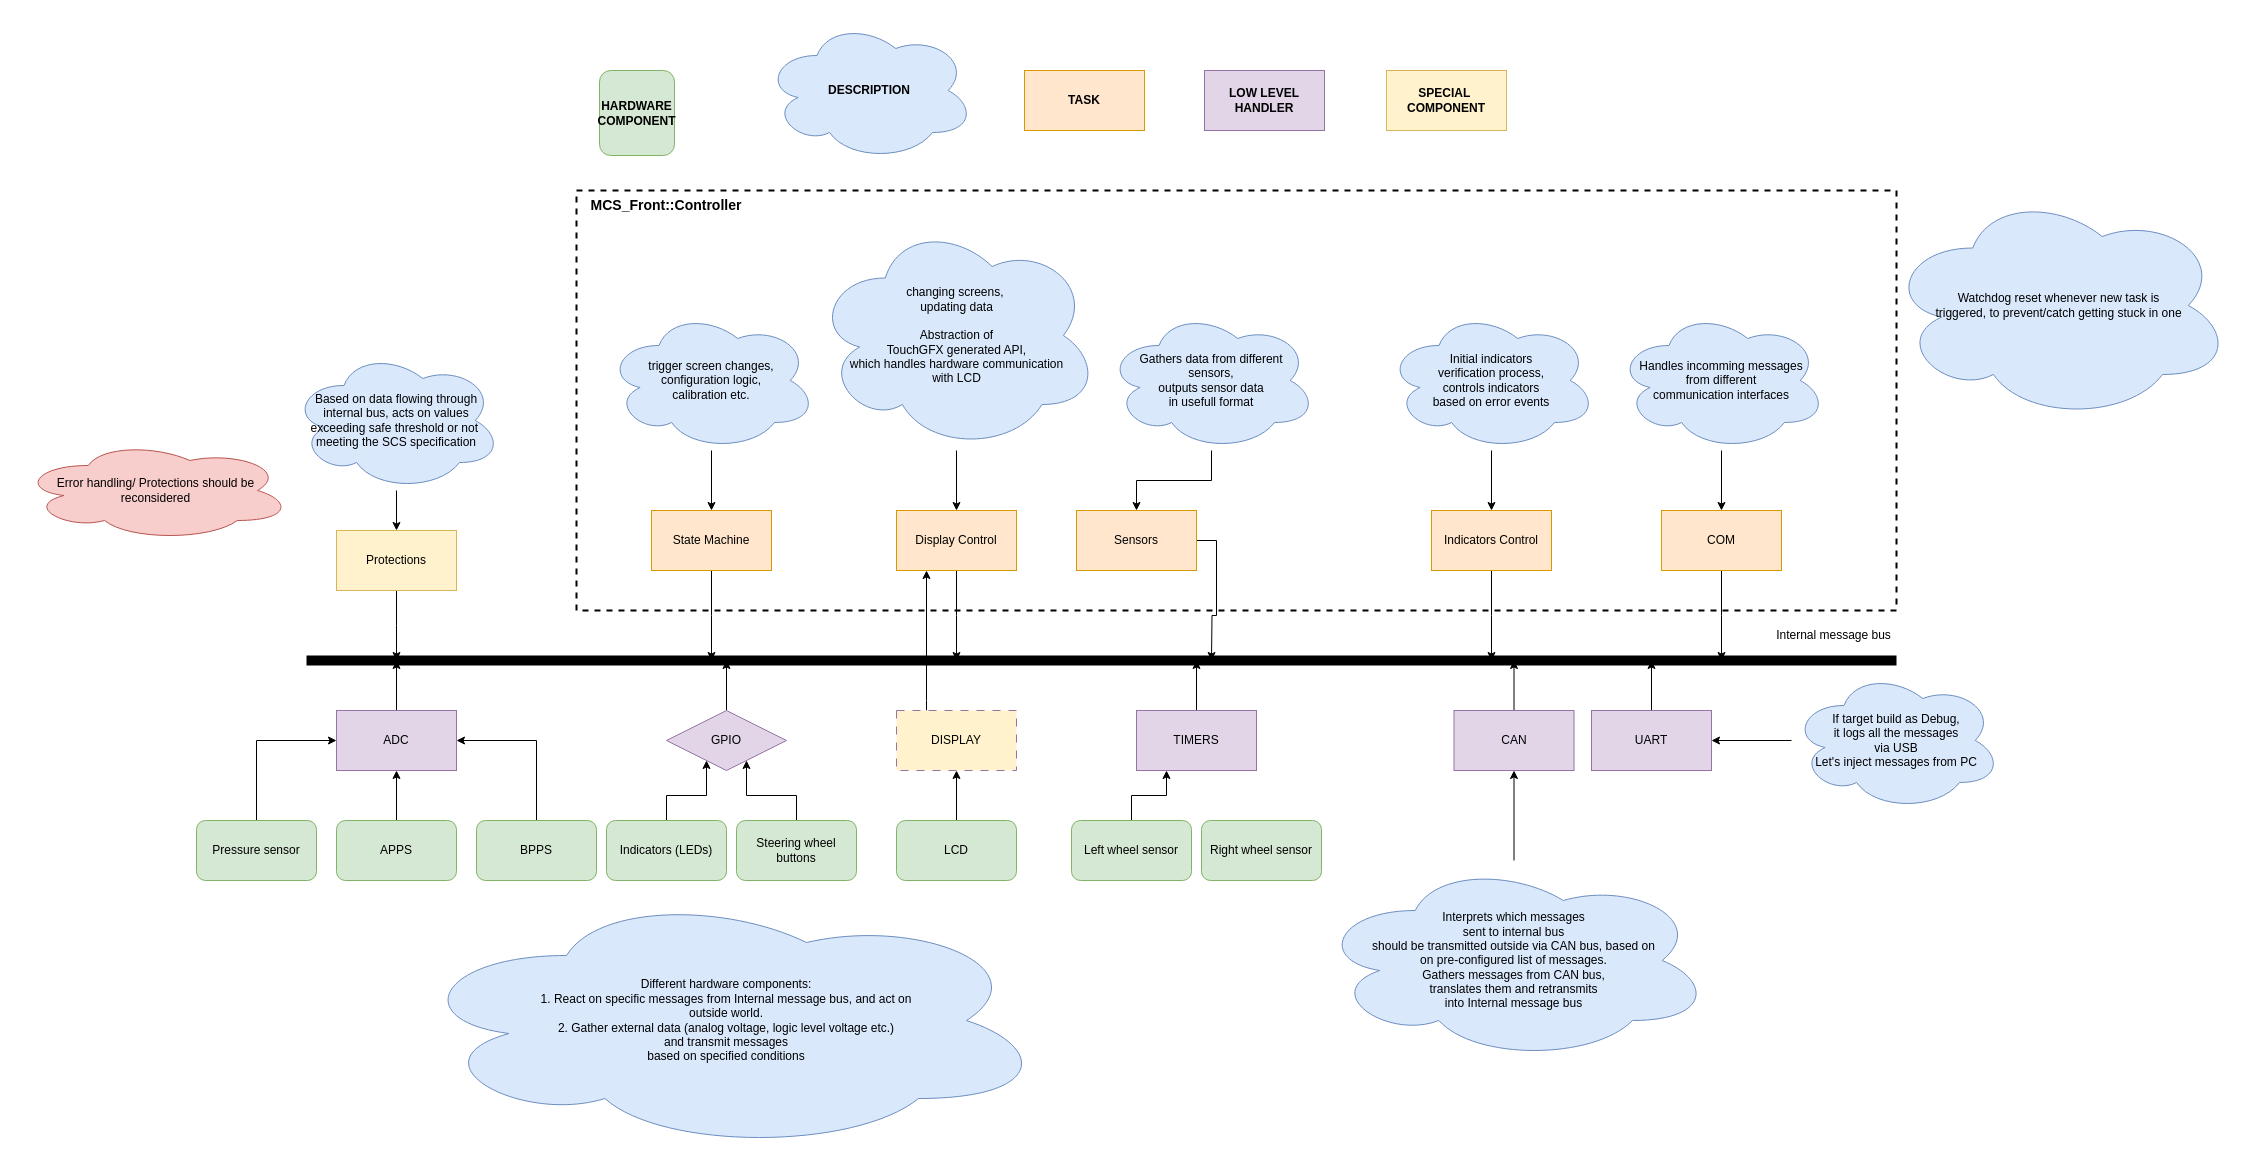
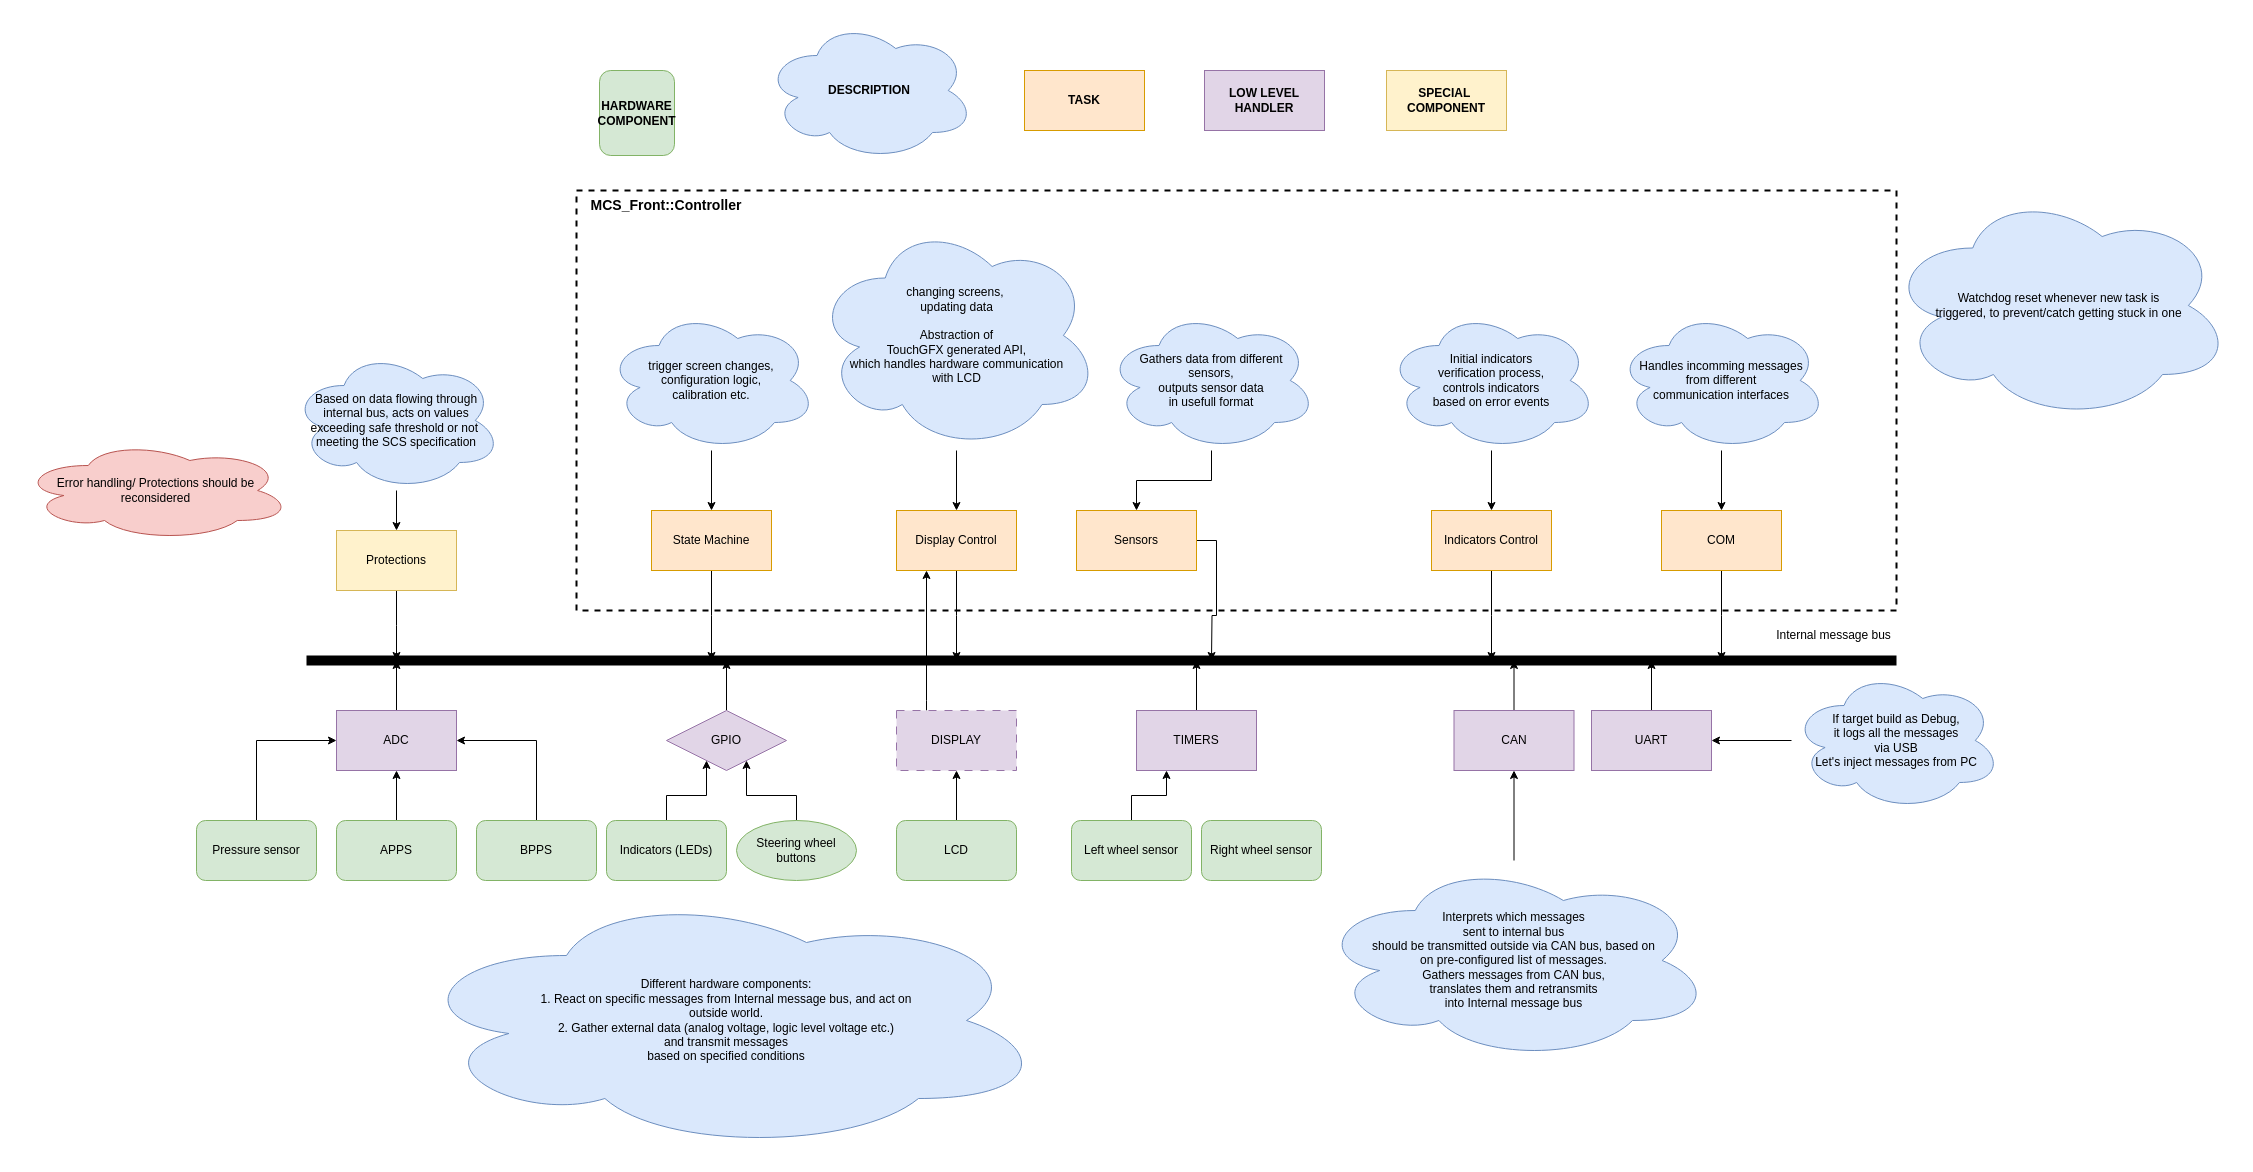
(957, 741) -> (957, 741)
(797, 851) -> (797, 851)
